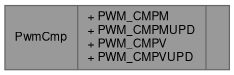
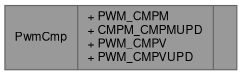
(142, 30) -> (146, 30)
